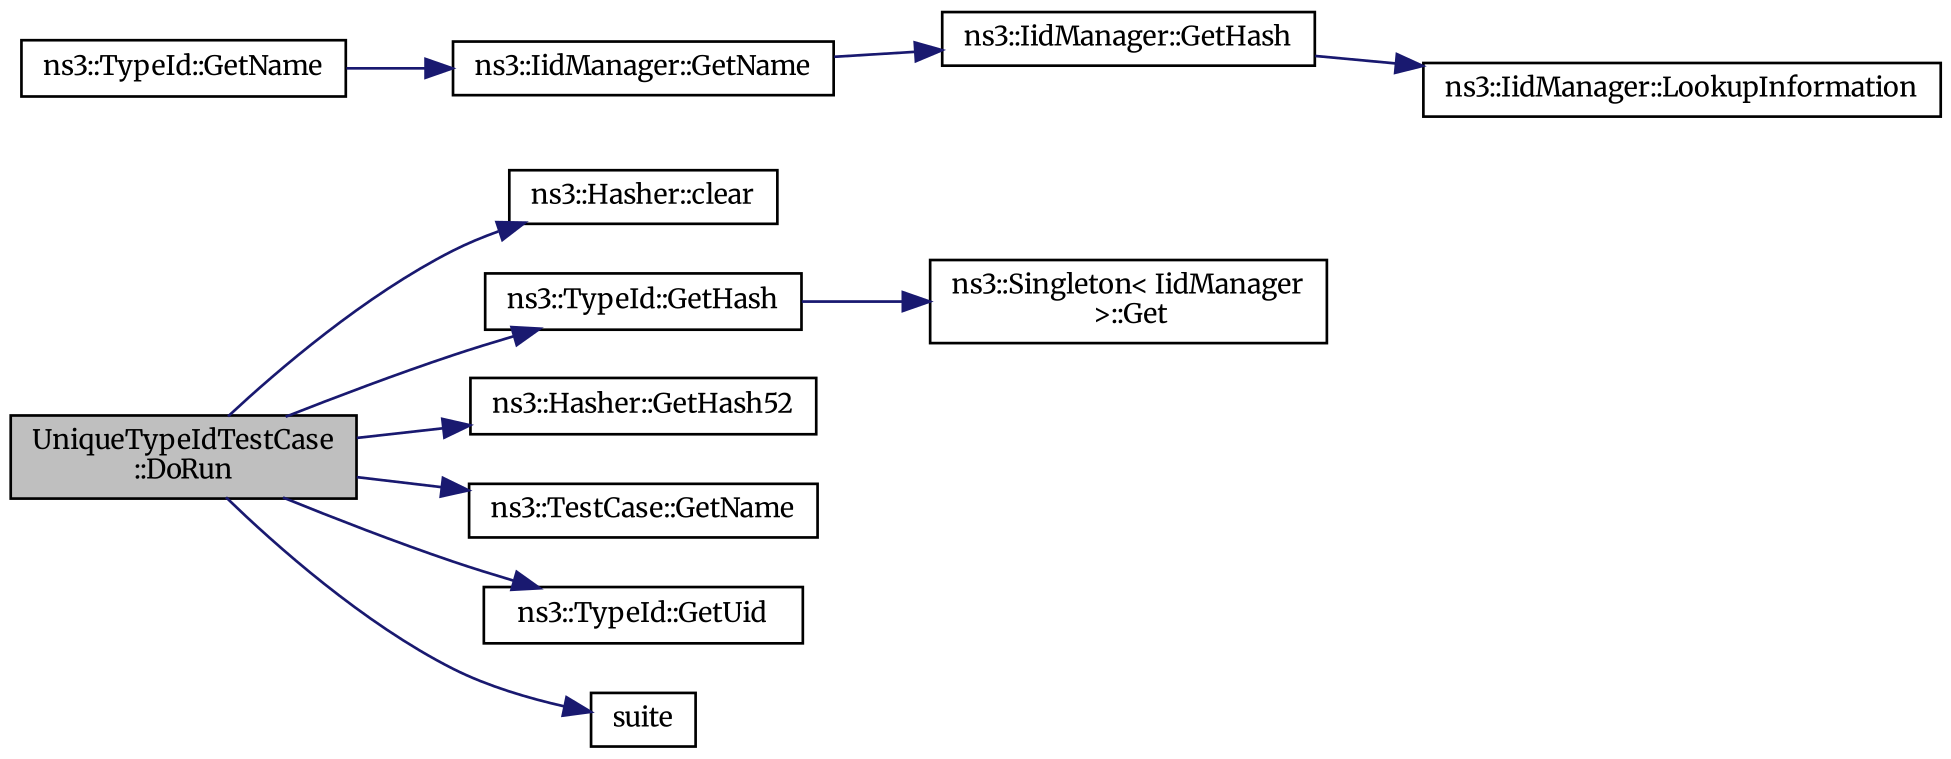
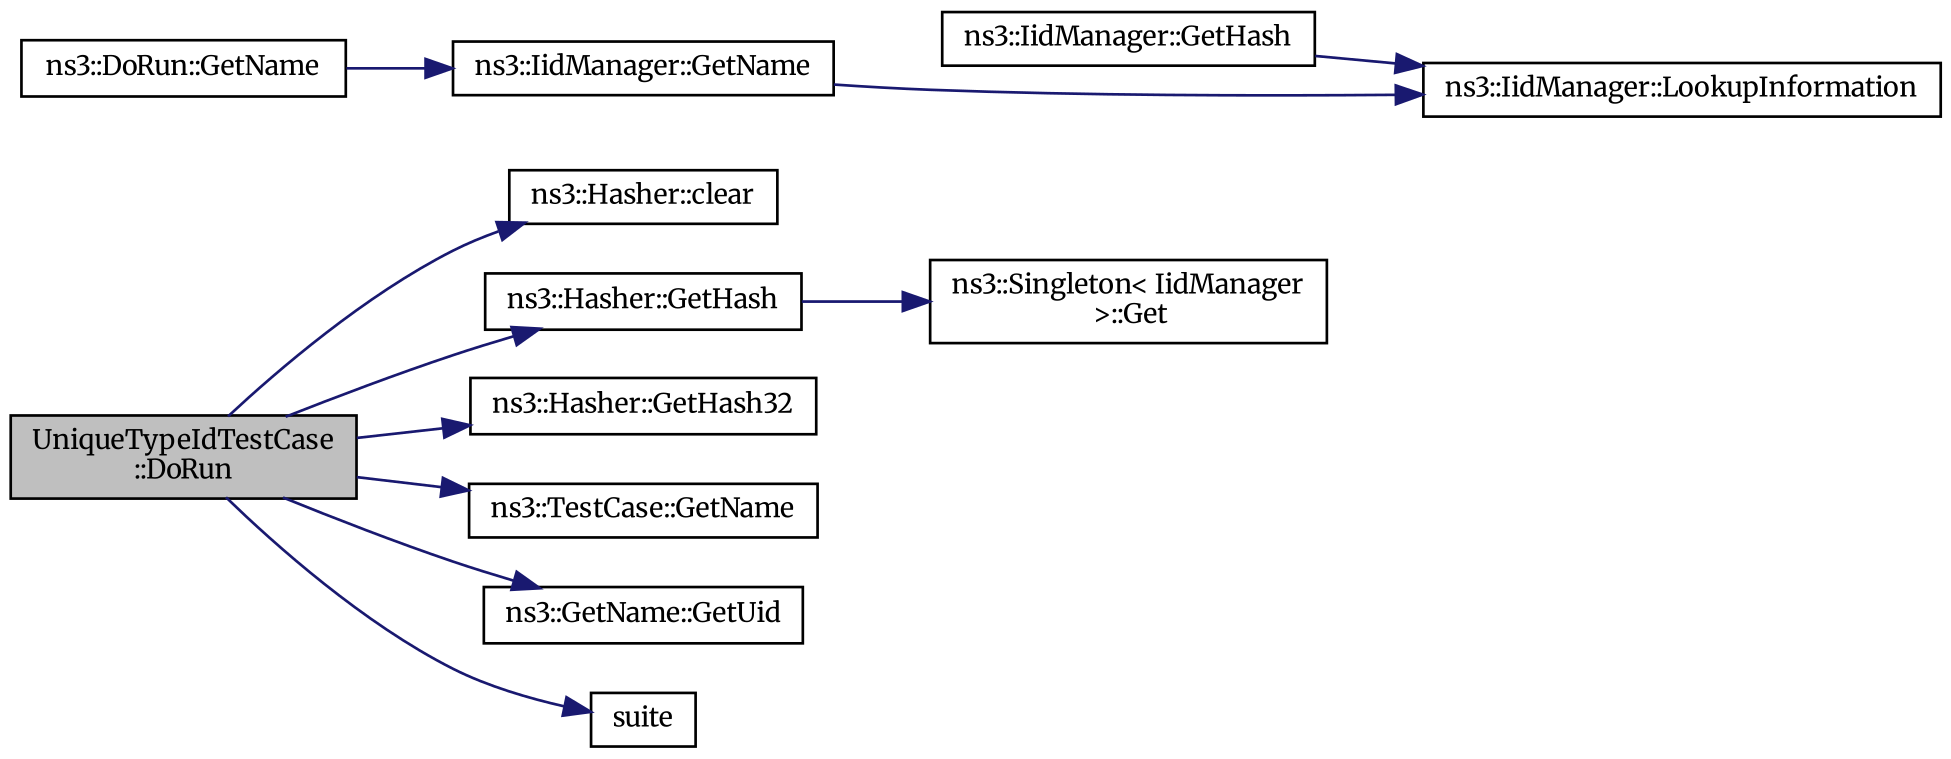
(874, 54) -> (1114, 94)
(184, 68) -> (184, 68)
(643, 302) -> (643, 302)
(643, 406) -> (643, 406)
(643, 615) -> (643, 615)
